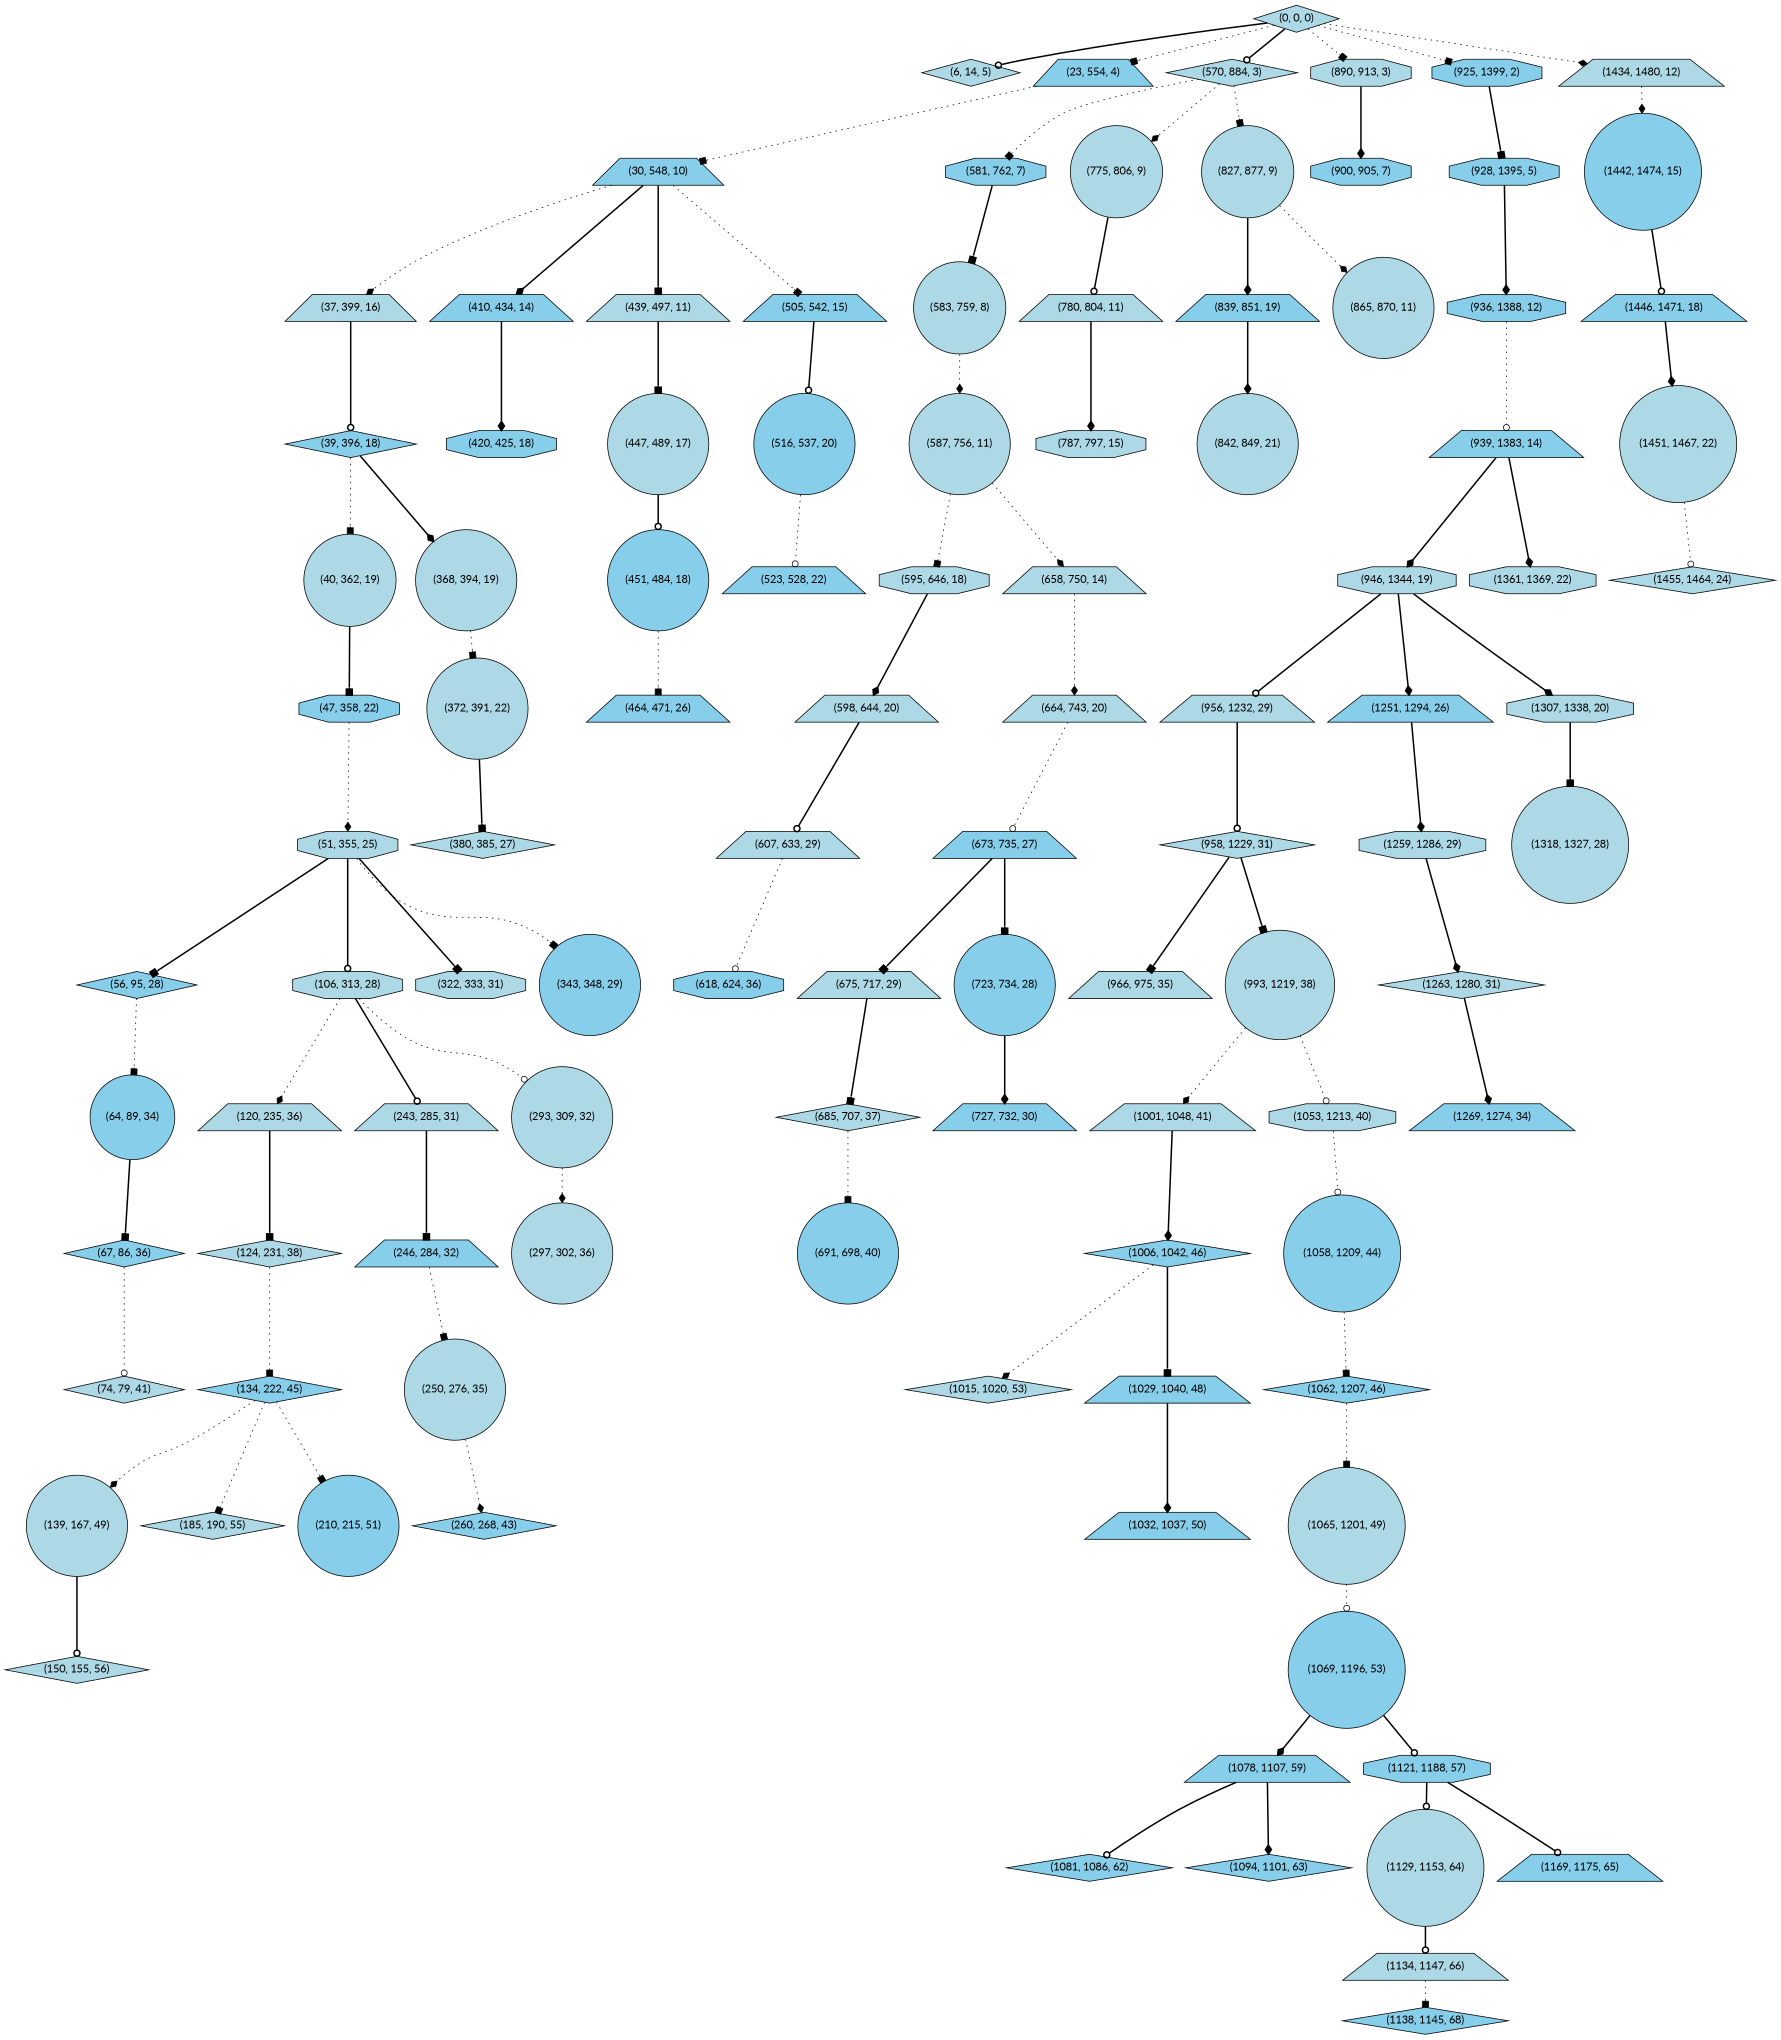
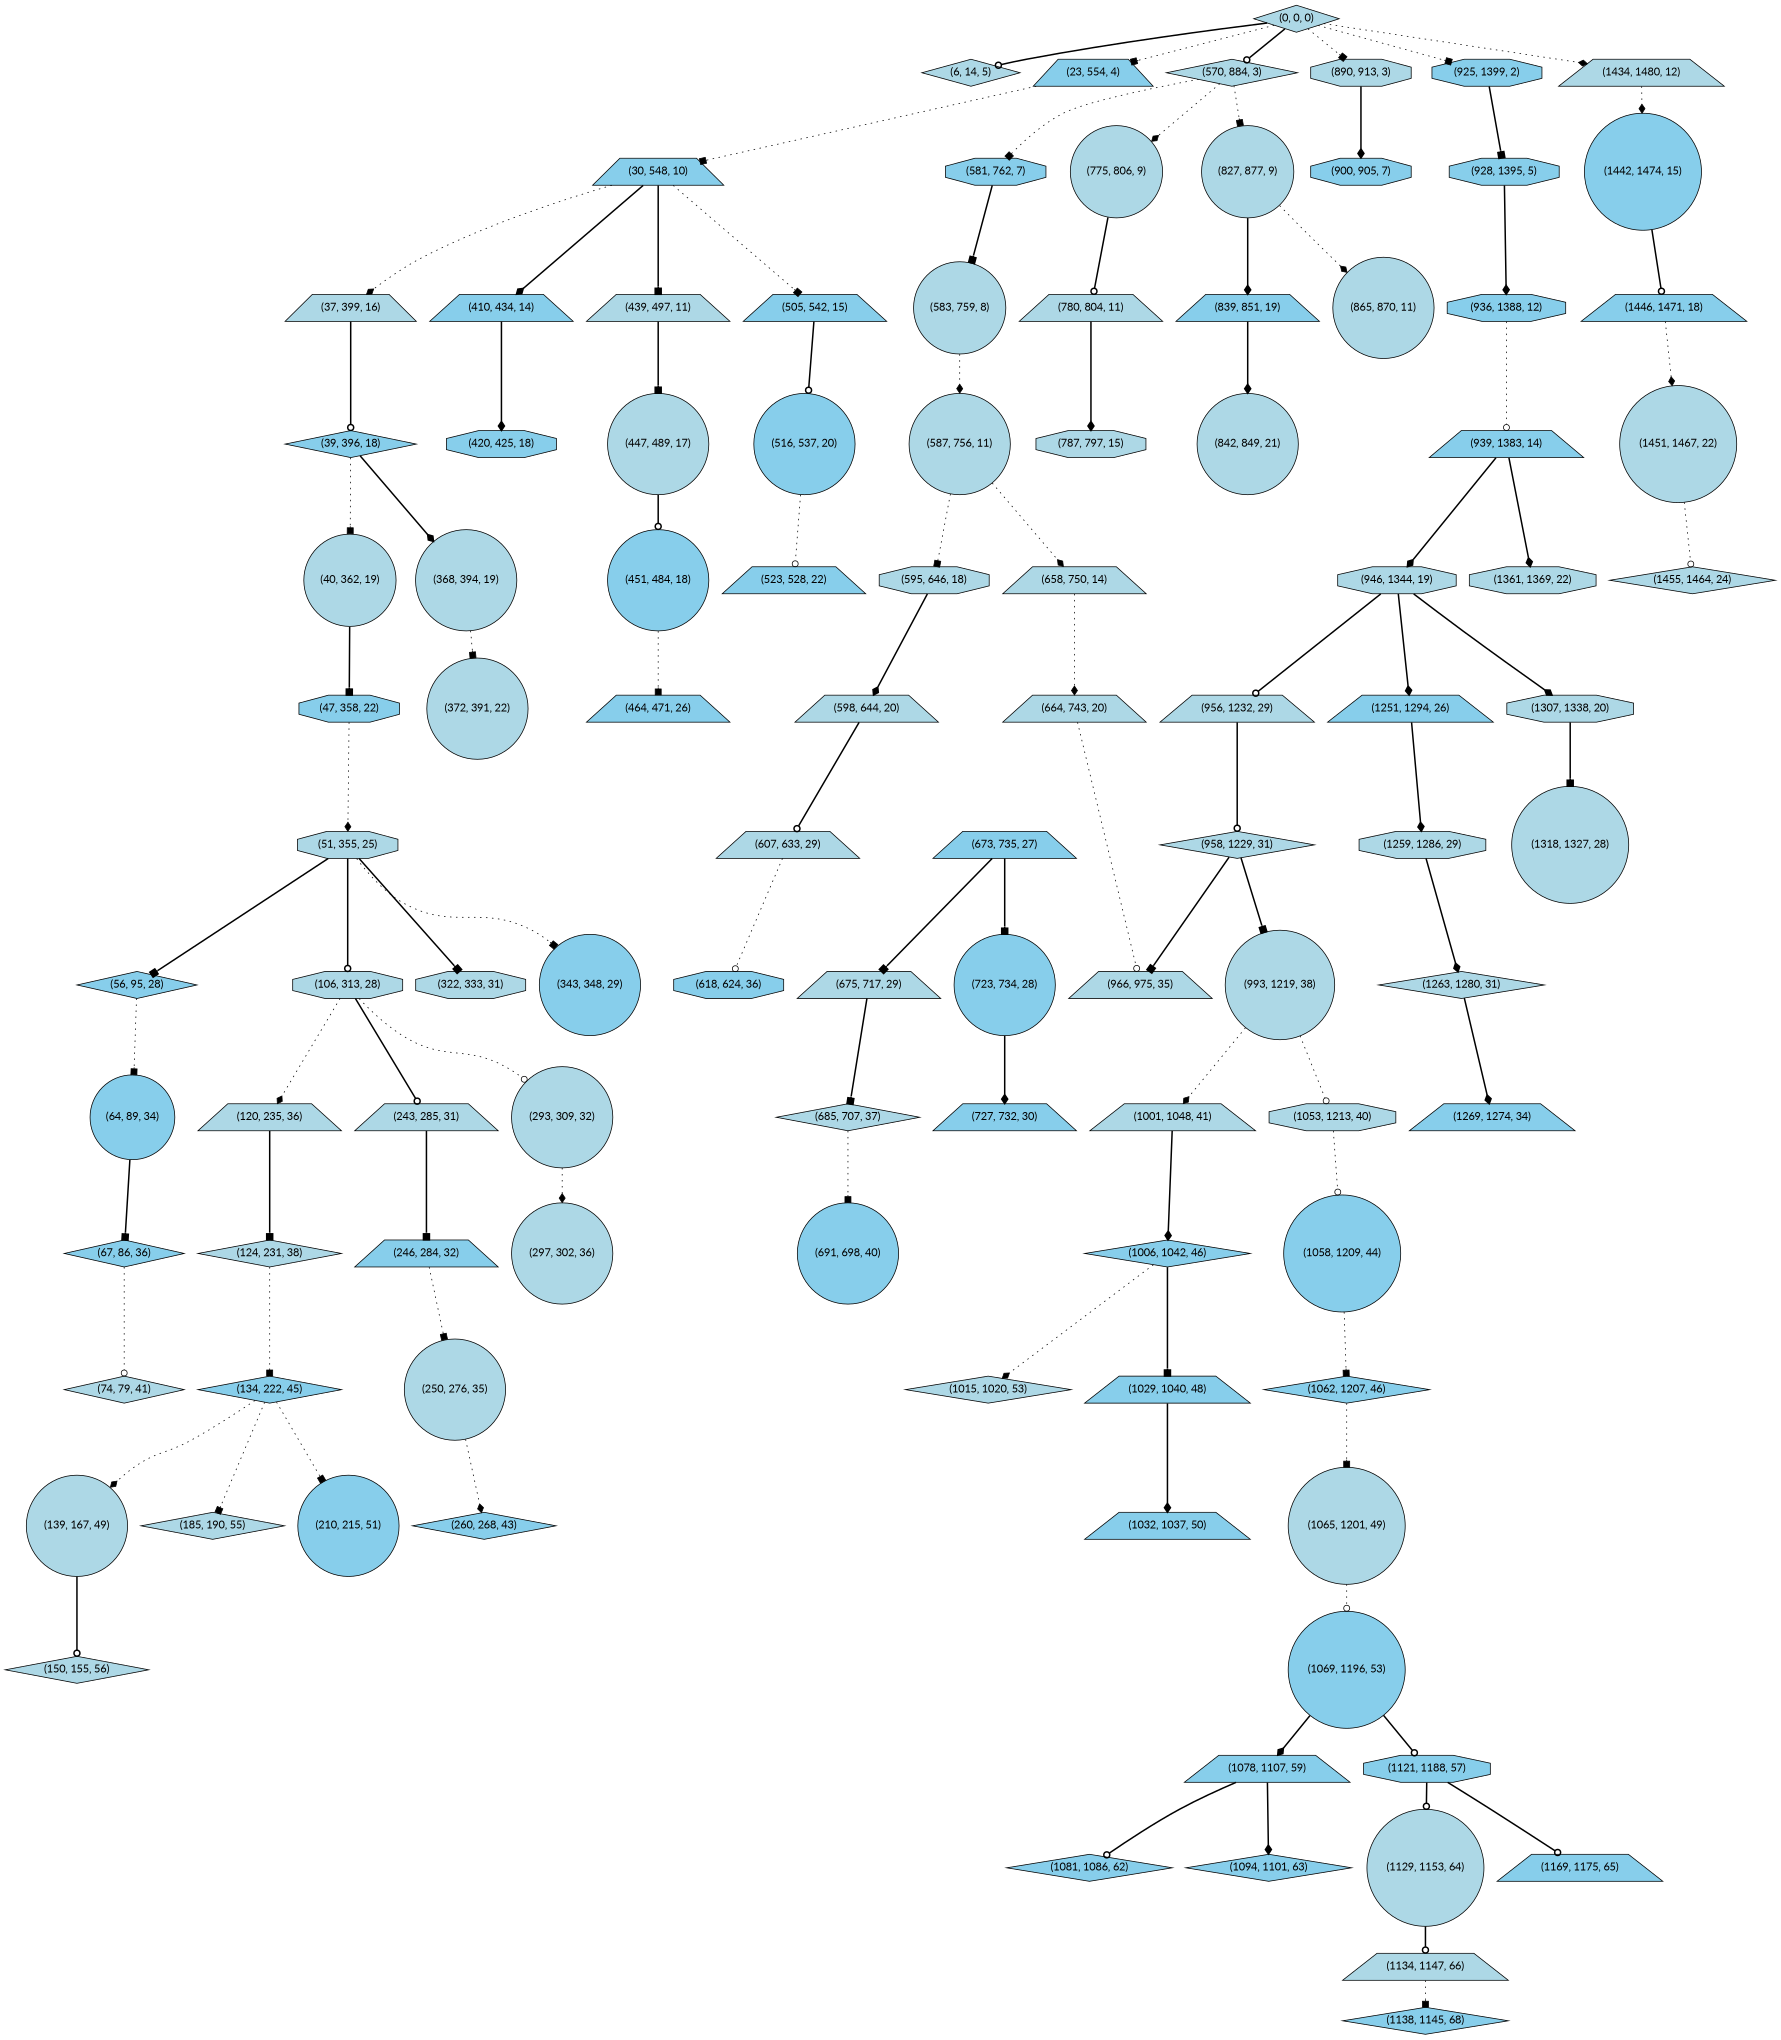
(1668, 349) -> (1668, 349)
(1041, 774) -> (1107, 844)
(483, 845) -> none
